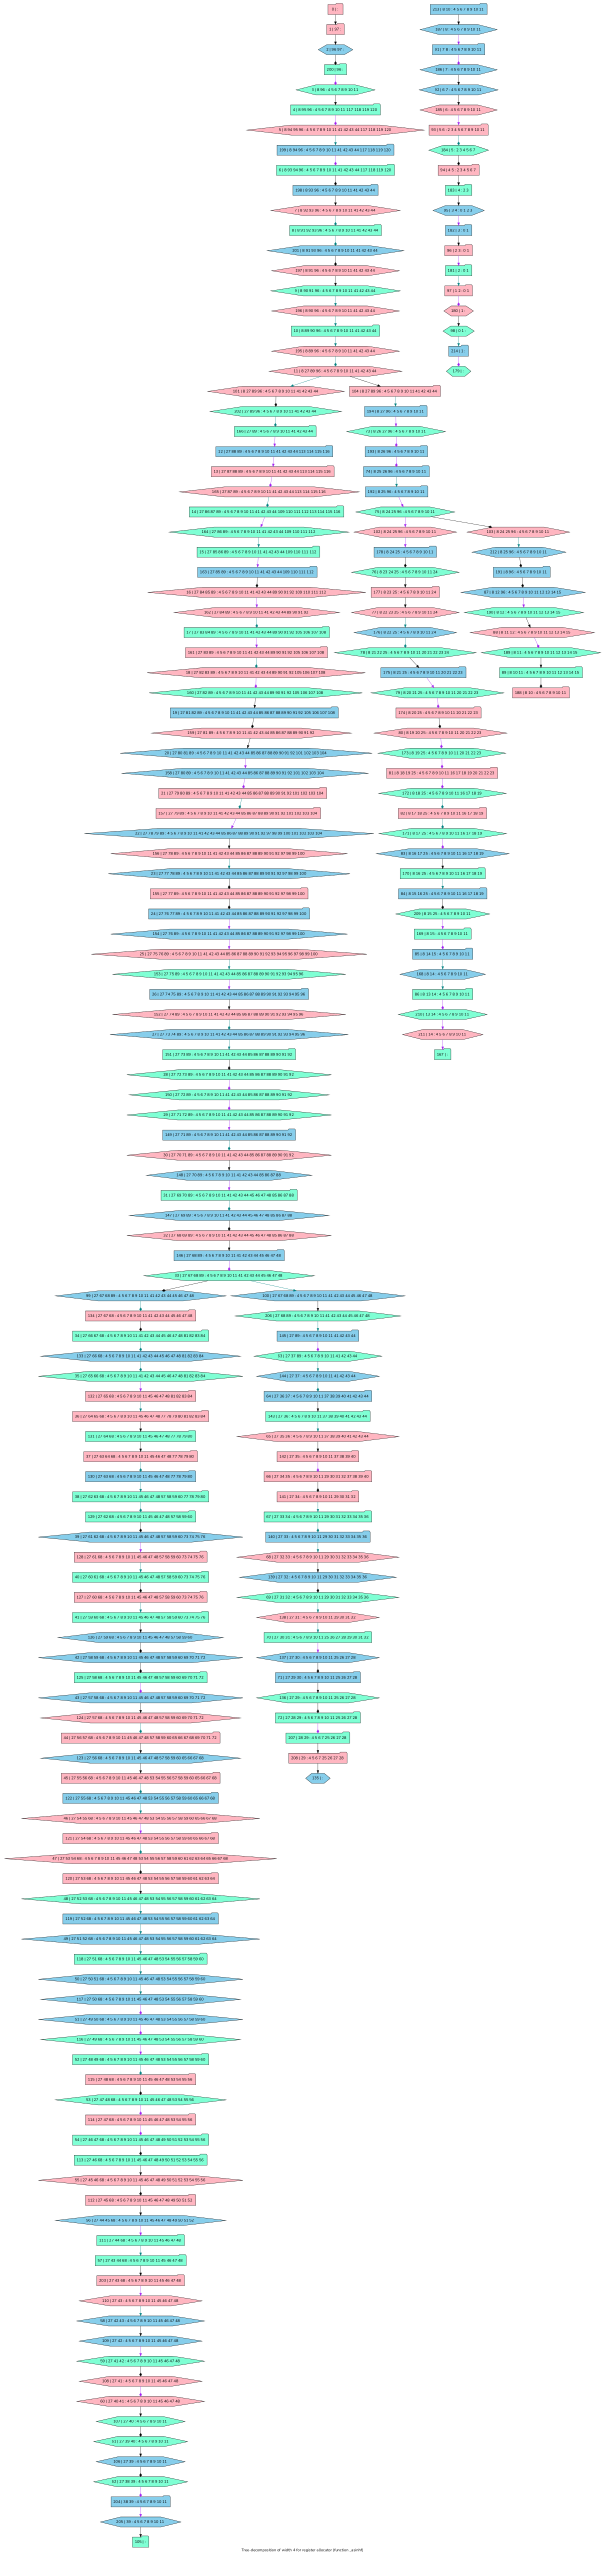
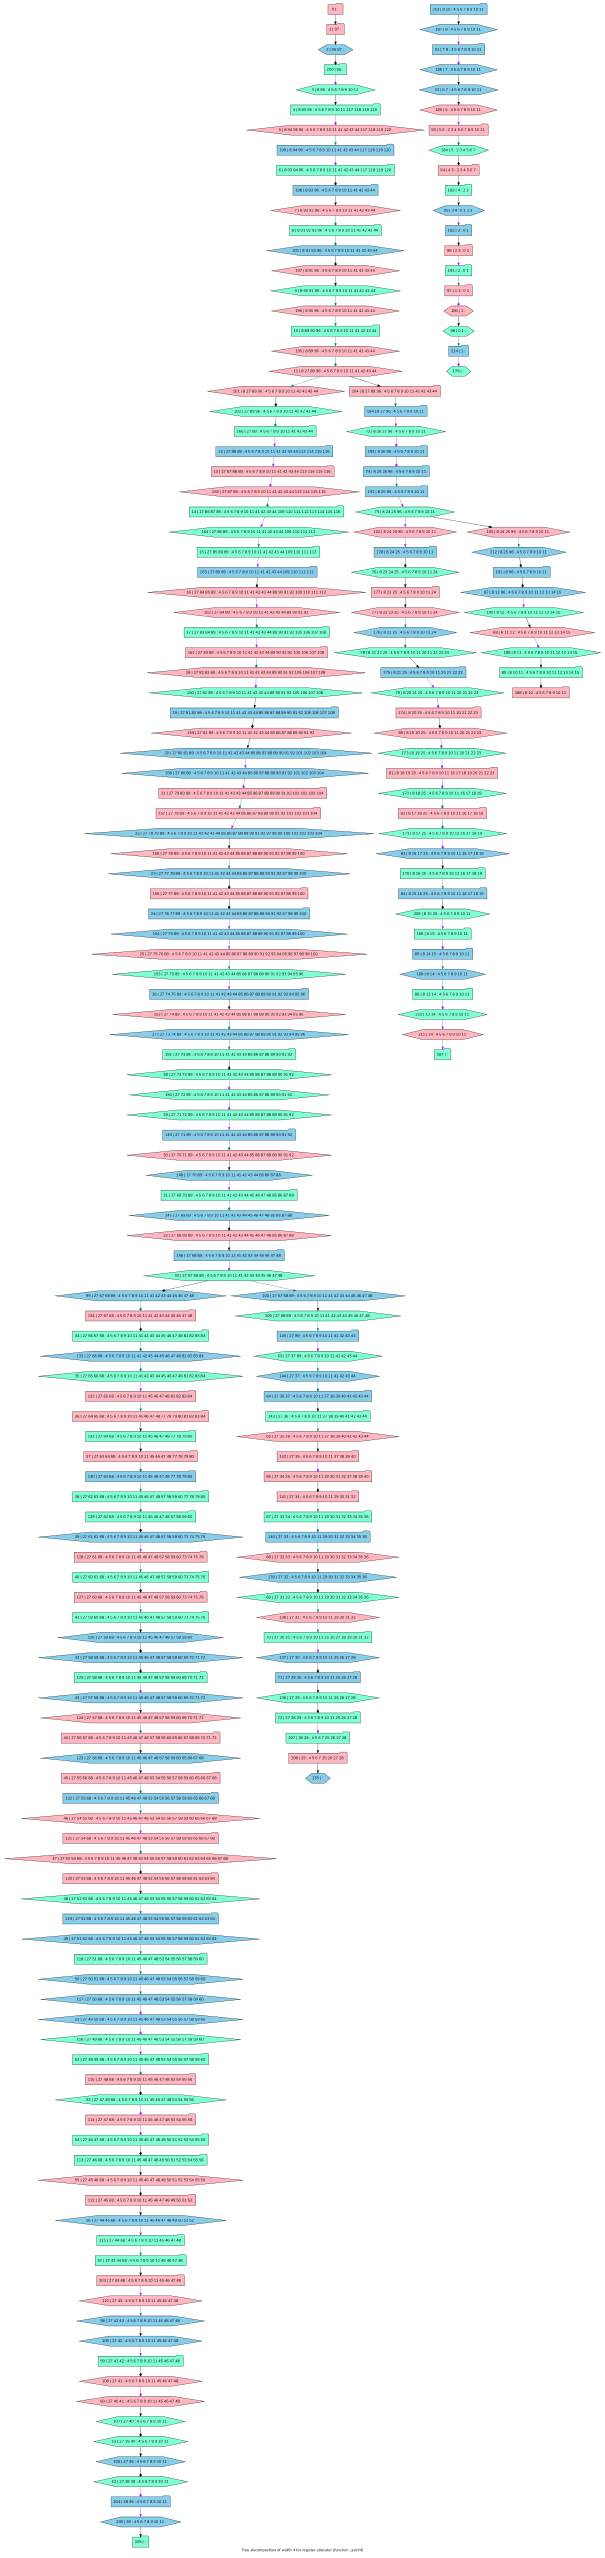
(141, 2361) -> (141, 2361)
